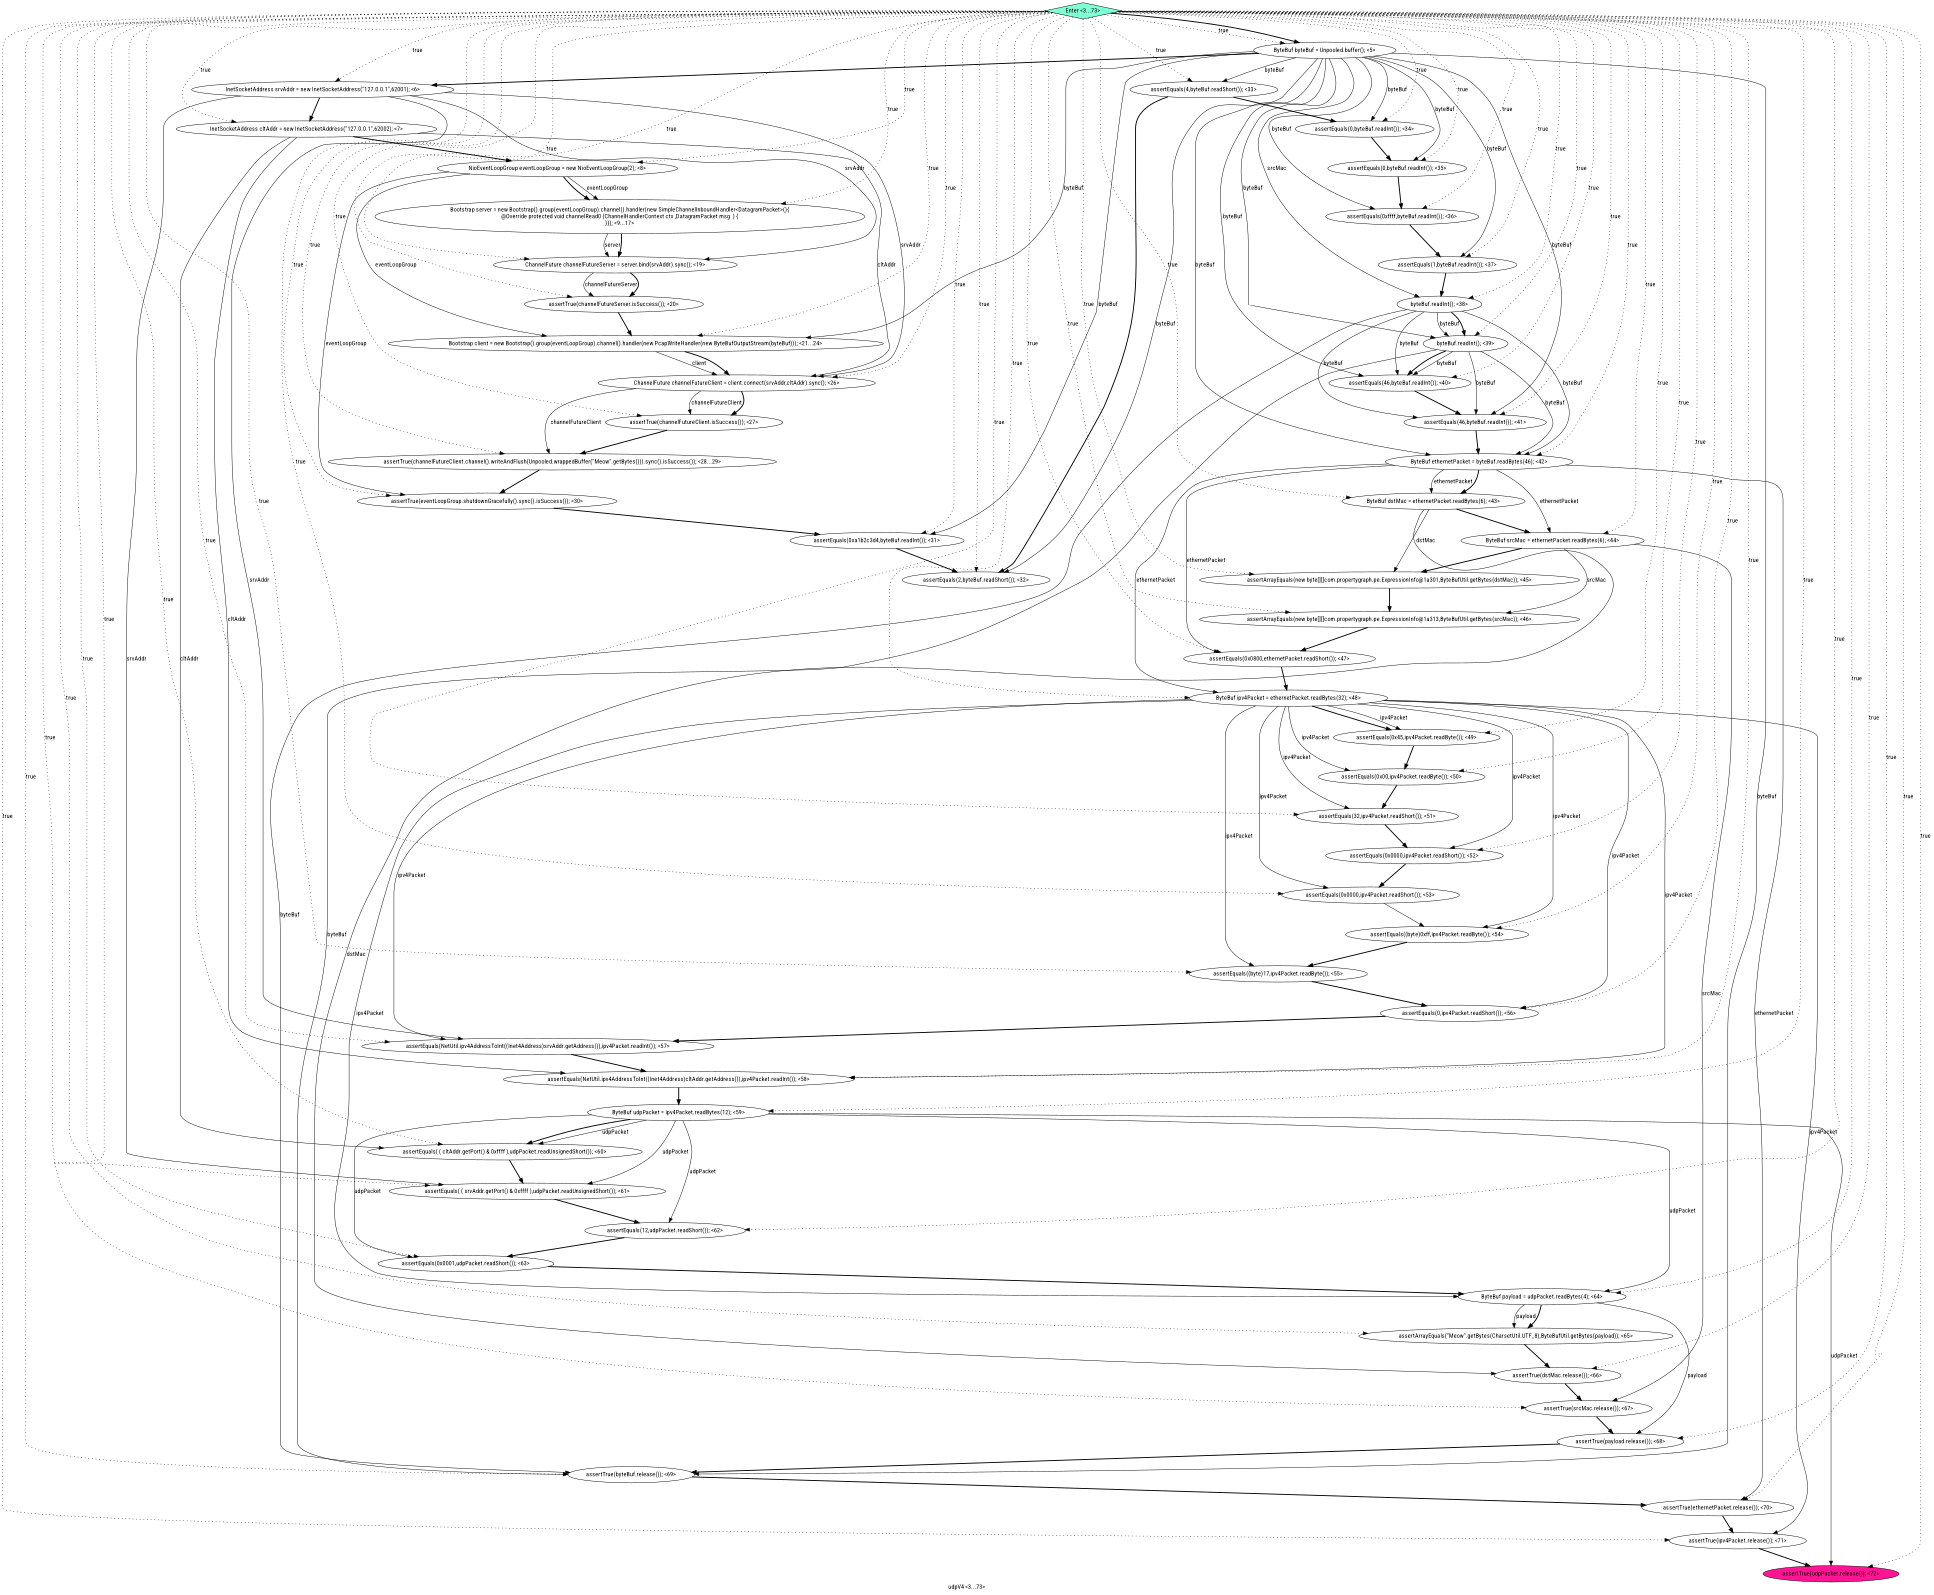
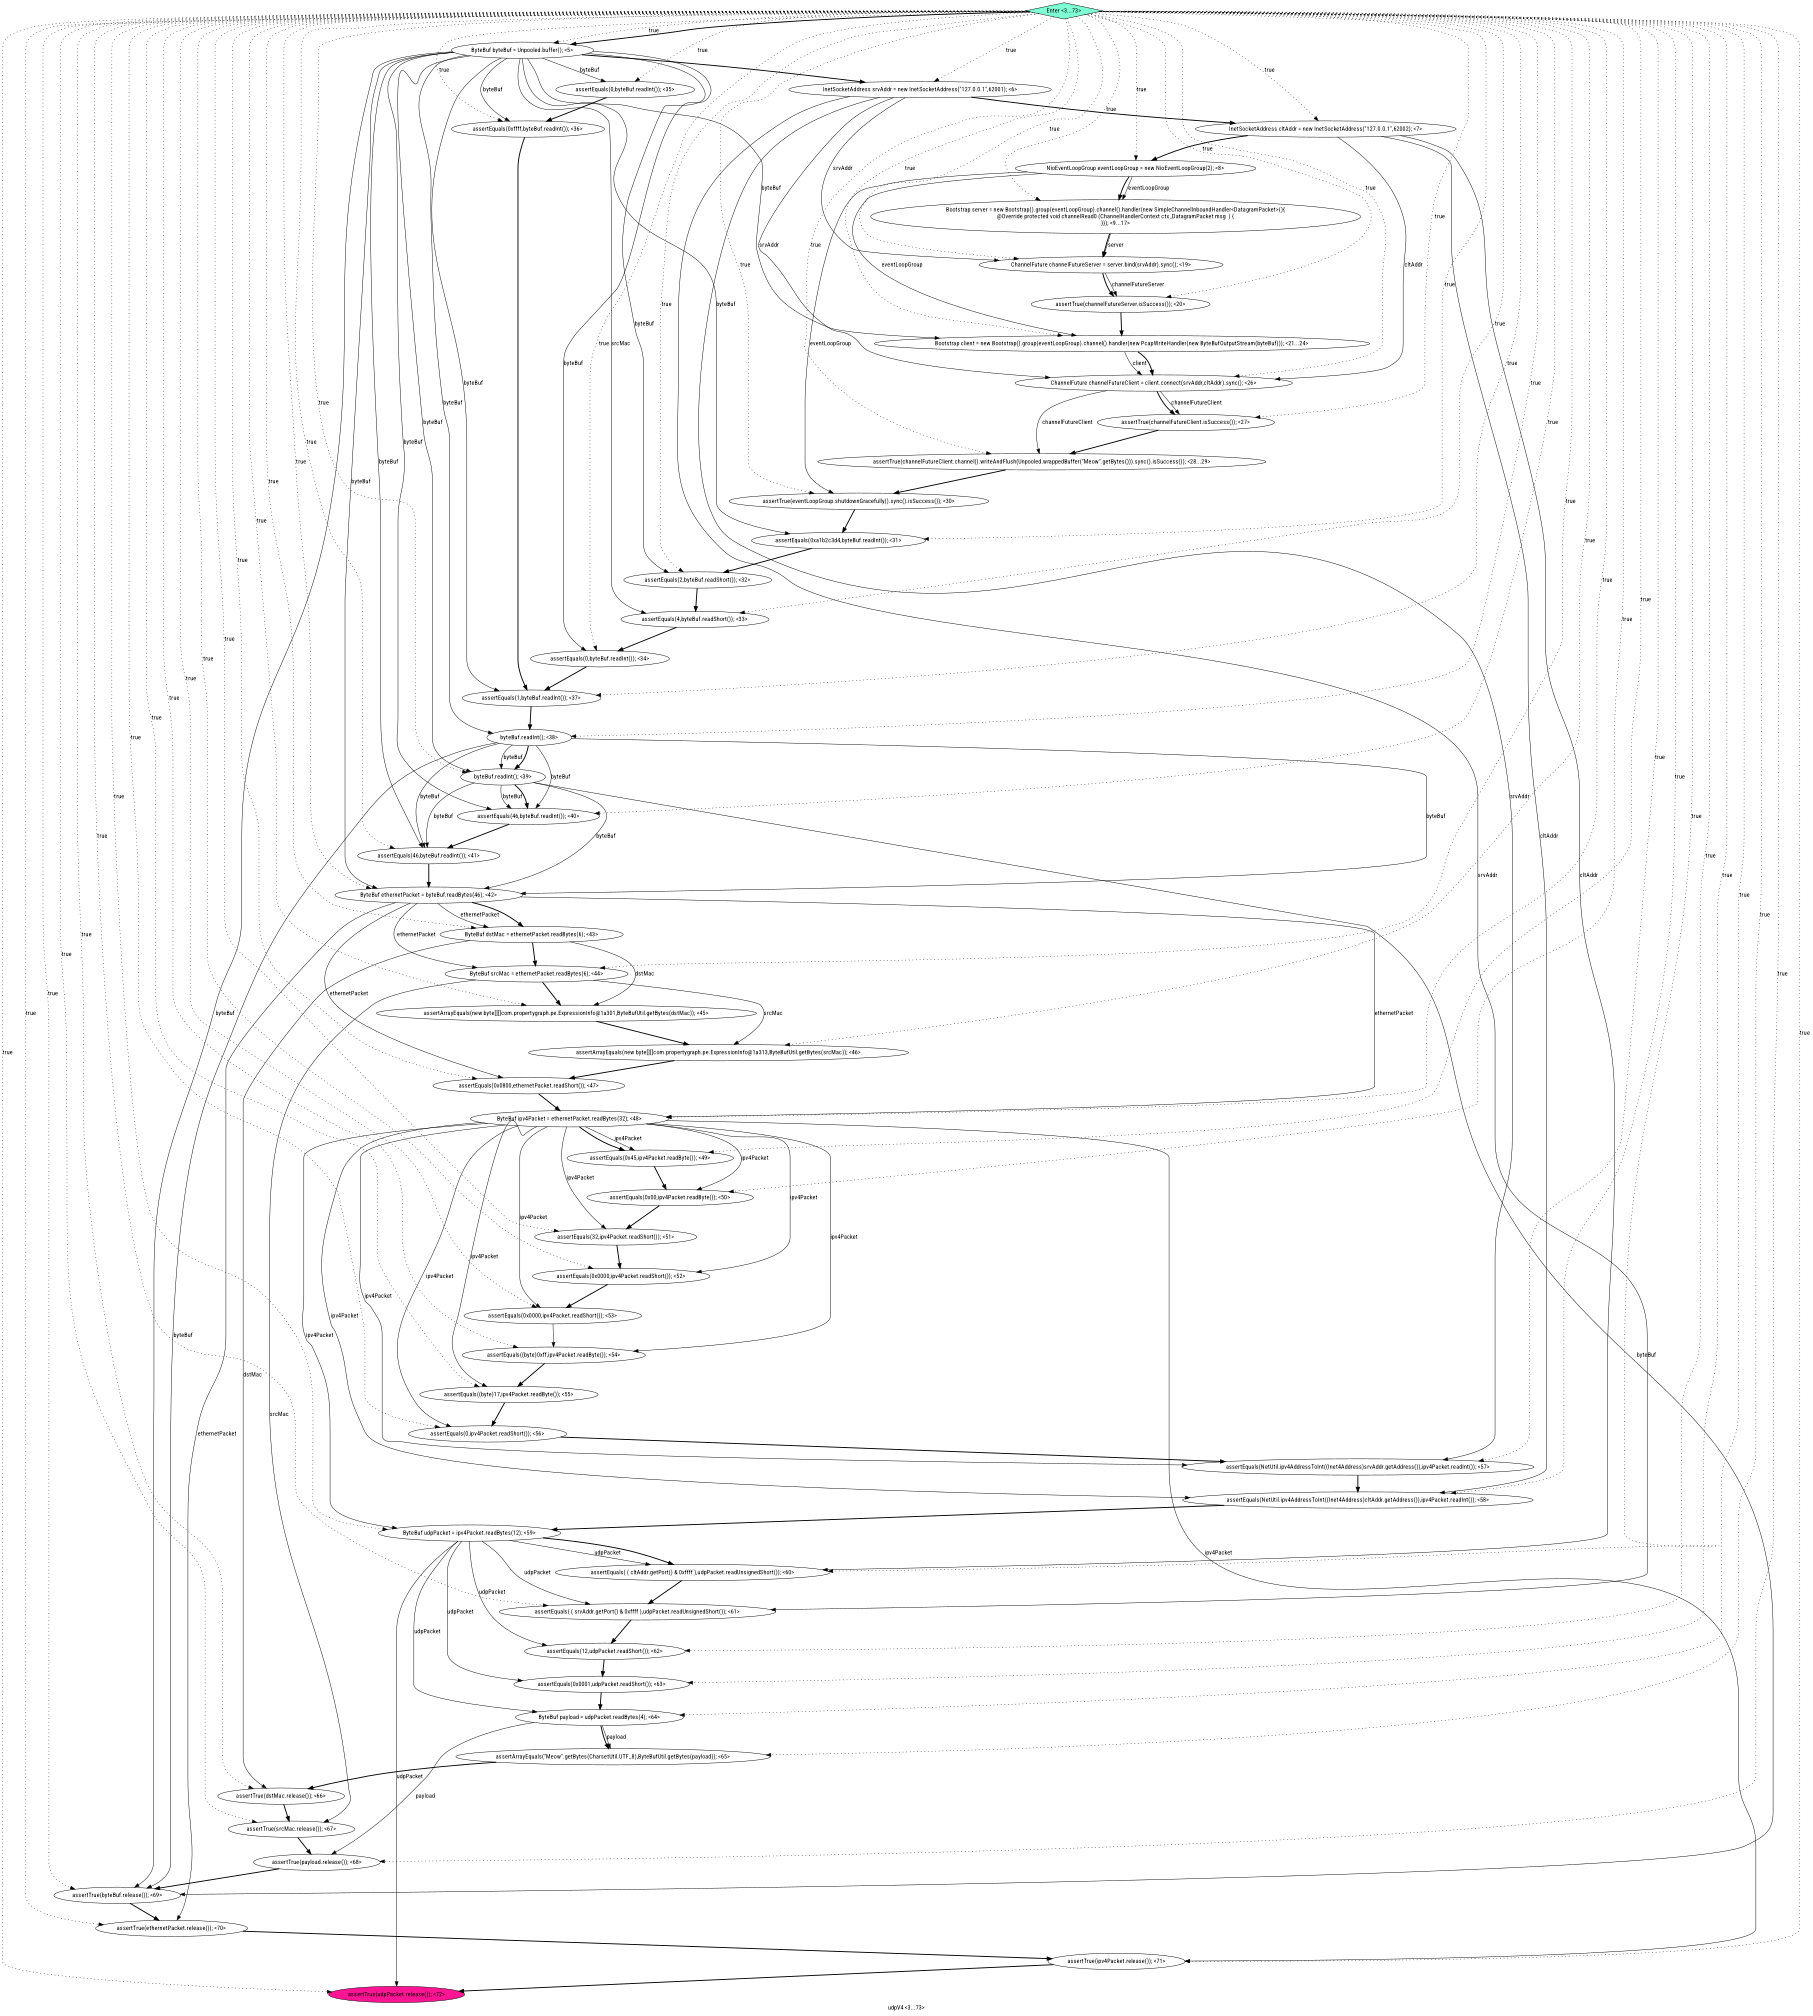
(1274, 70) -> (621, 344)
(1379, 147) -> (568, 677)
(1277, 168) -> (453, 403)
(1127, 342) -> (697, 597)
(337, 1190) -> (304, 1273)
